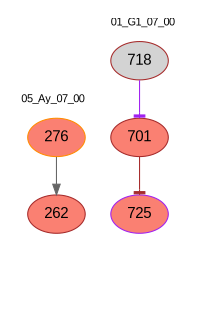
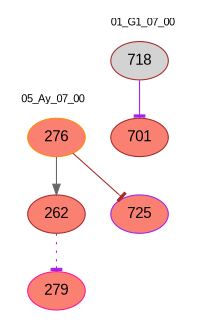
(140, 173) -> (87, 166)
none -> (56, 291)
